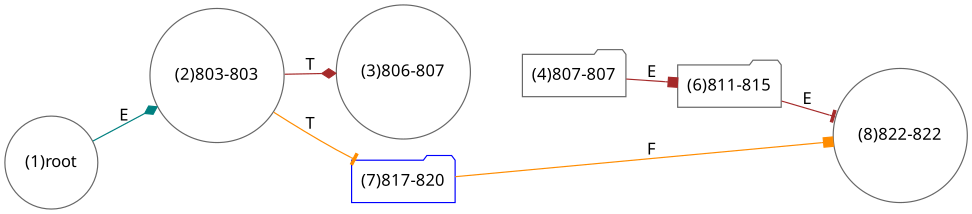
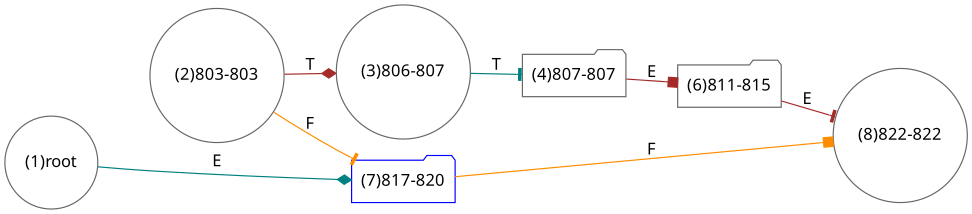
none -> (493, 74)
(310, 124) -> (310, 124)
(119, 127) -> (218, 175)
